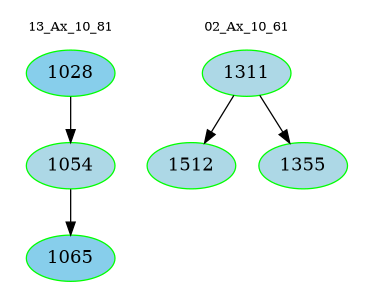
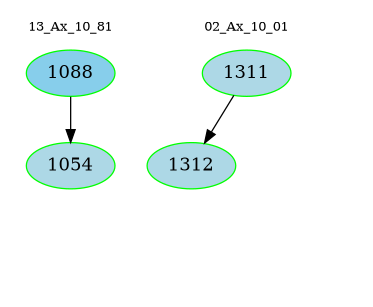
(247, 28) -> (247, 28)
(71, 73) -> (71, 73)
(191, 166) -> (191, 166)
(303, 166) -> none
(71, 258) -> none
